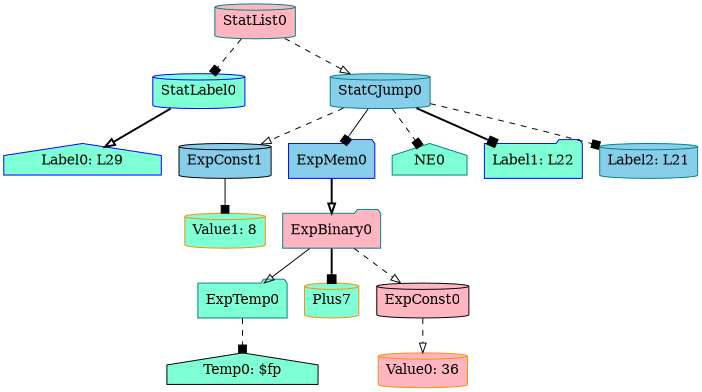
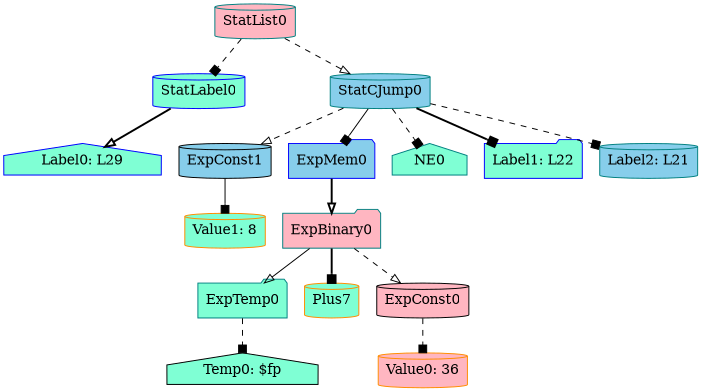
(423, 331) -> (423, 331)
